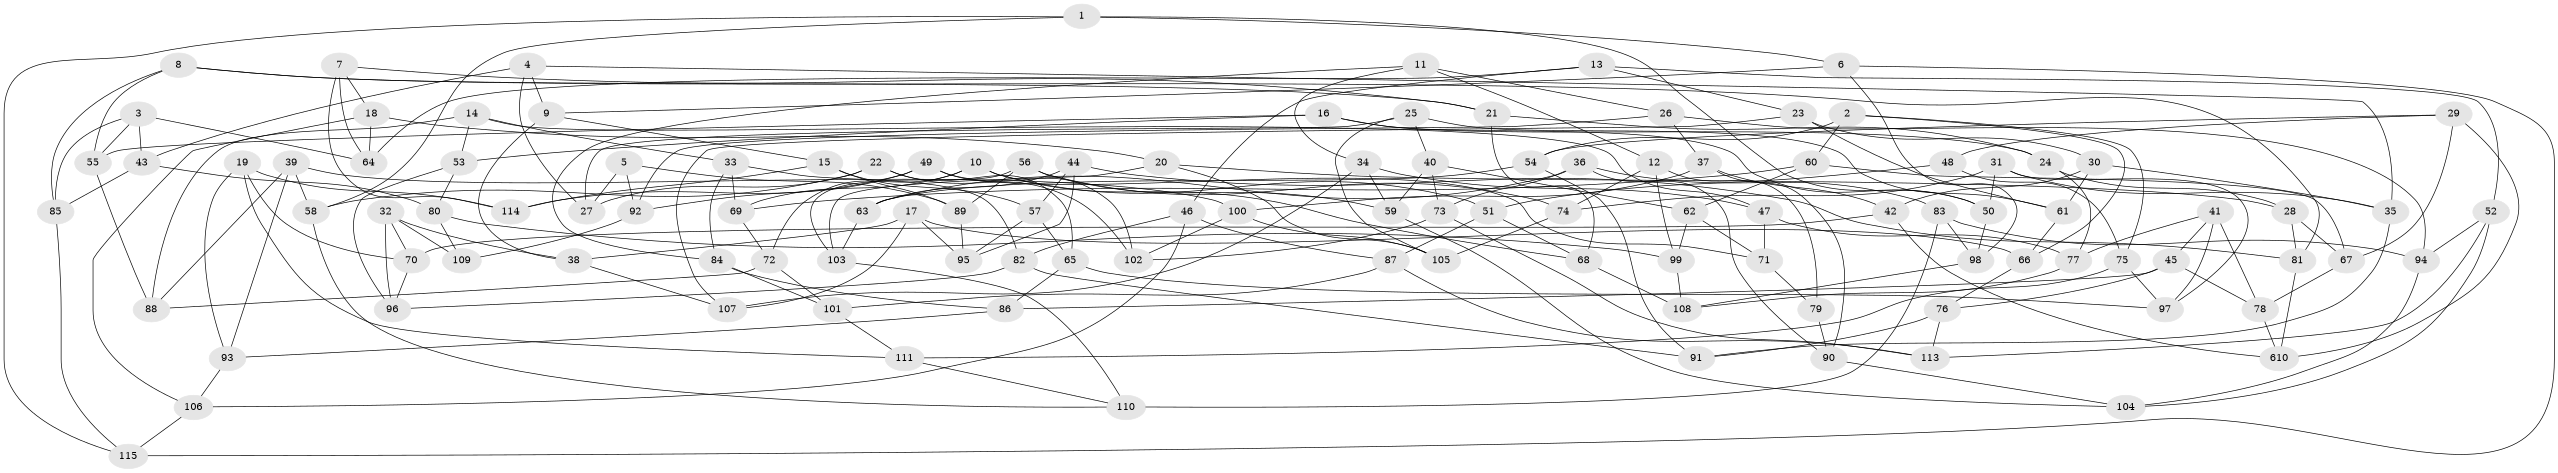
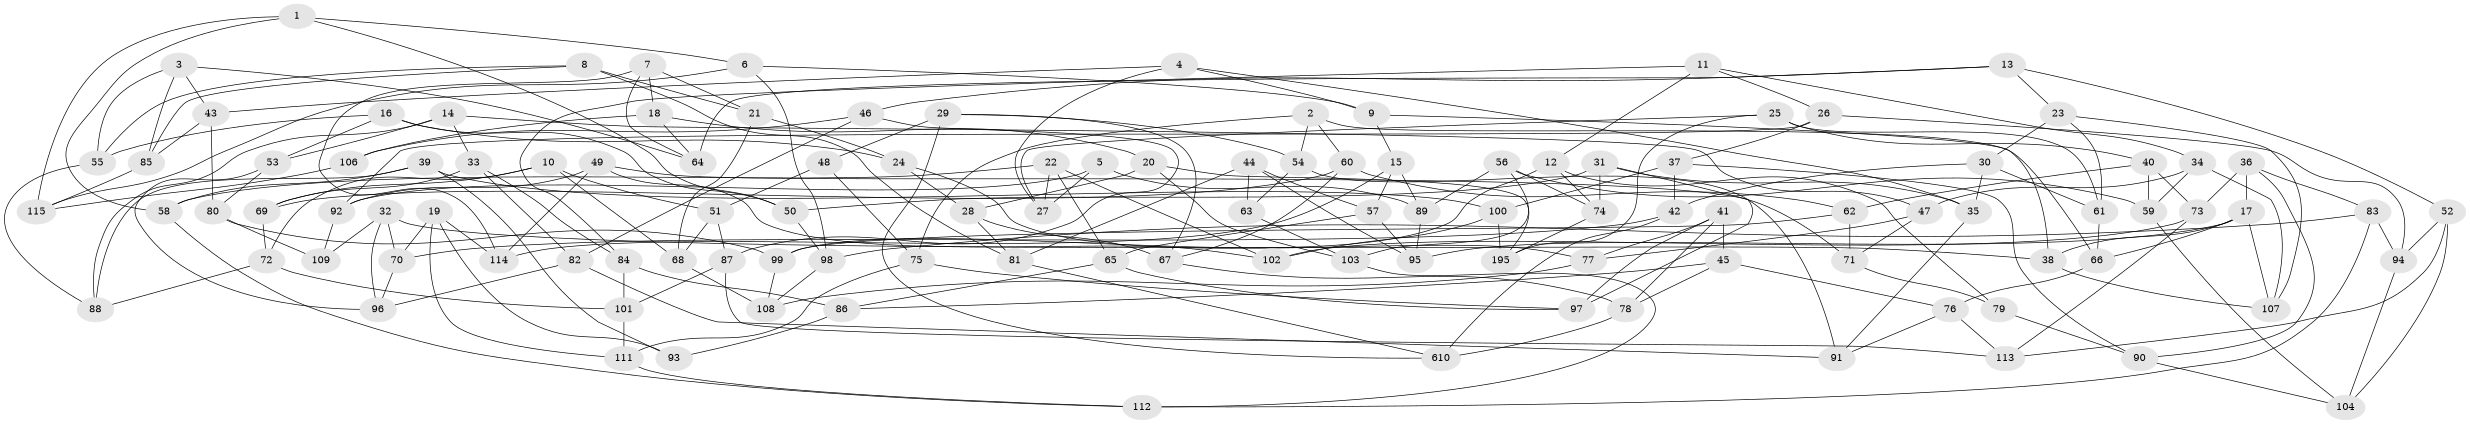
(1221, 187) -> (2246, 192)
(1441, 261) -> (1501, 261)
(211, 383) -> none
(1126, 408) -> (1142, 408)
